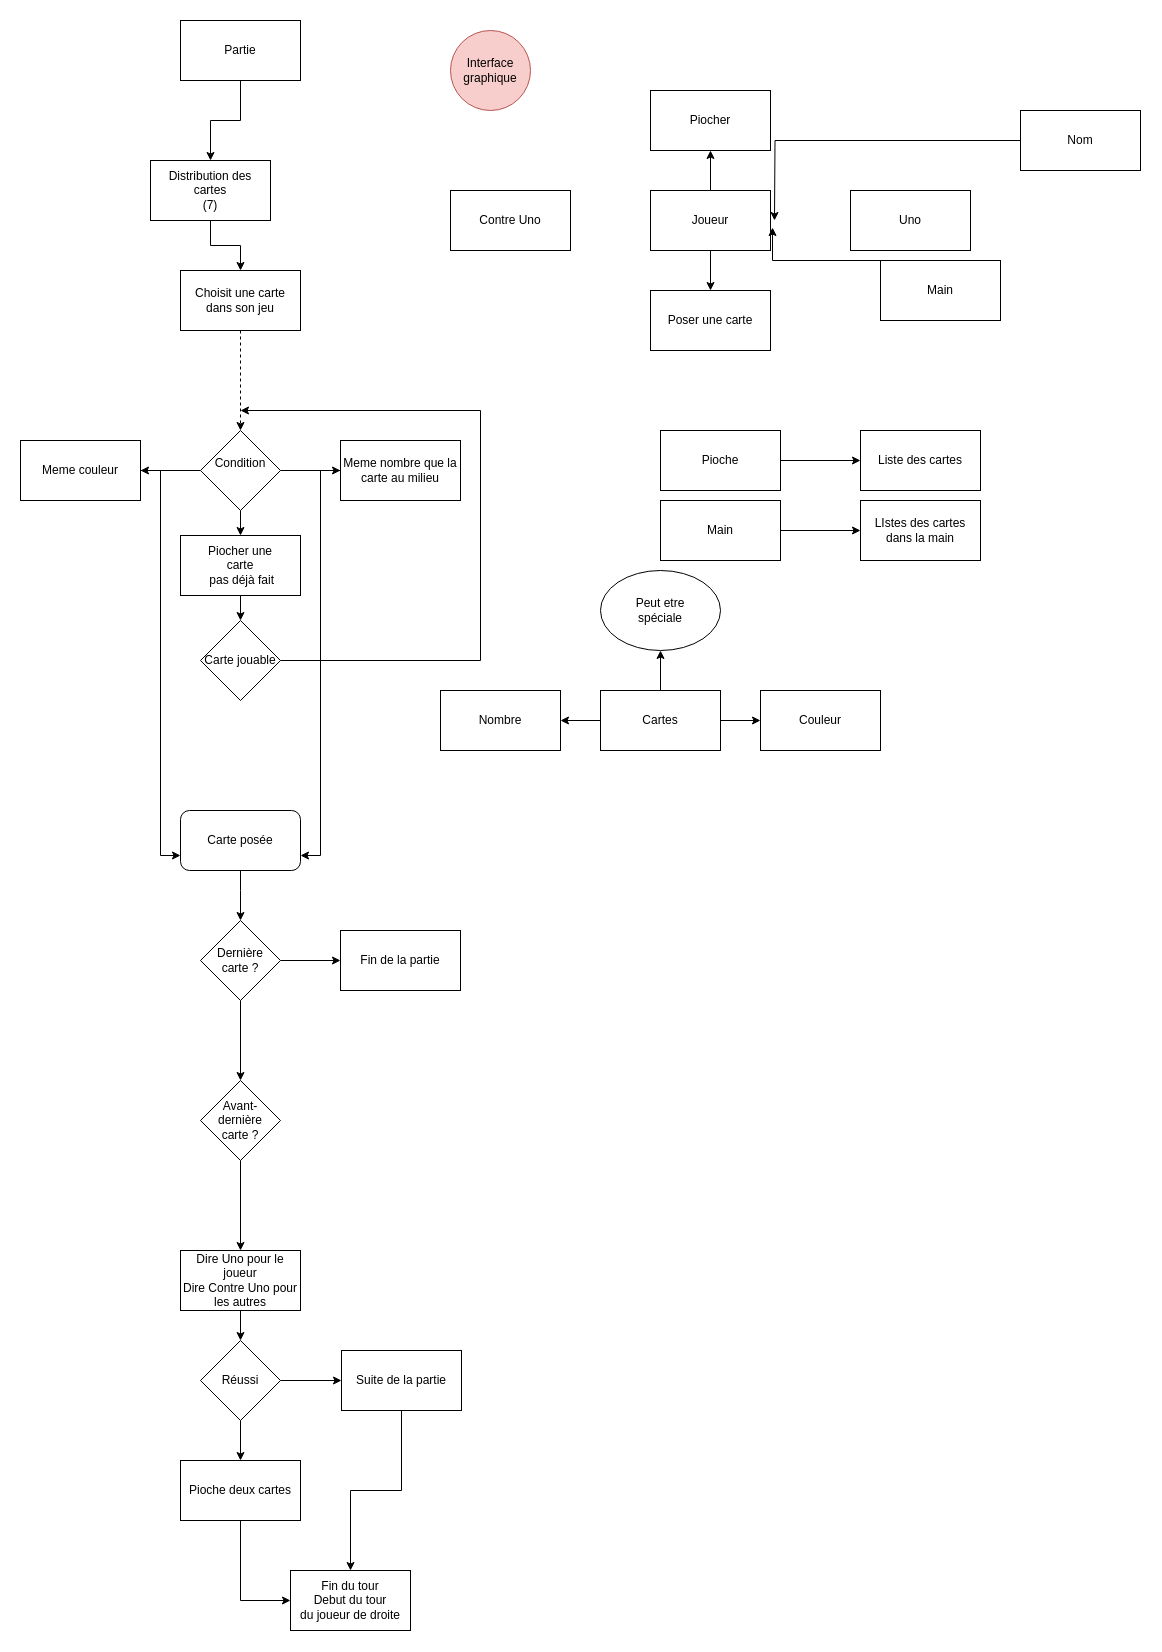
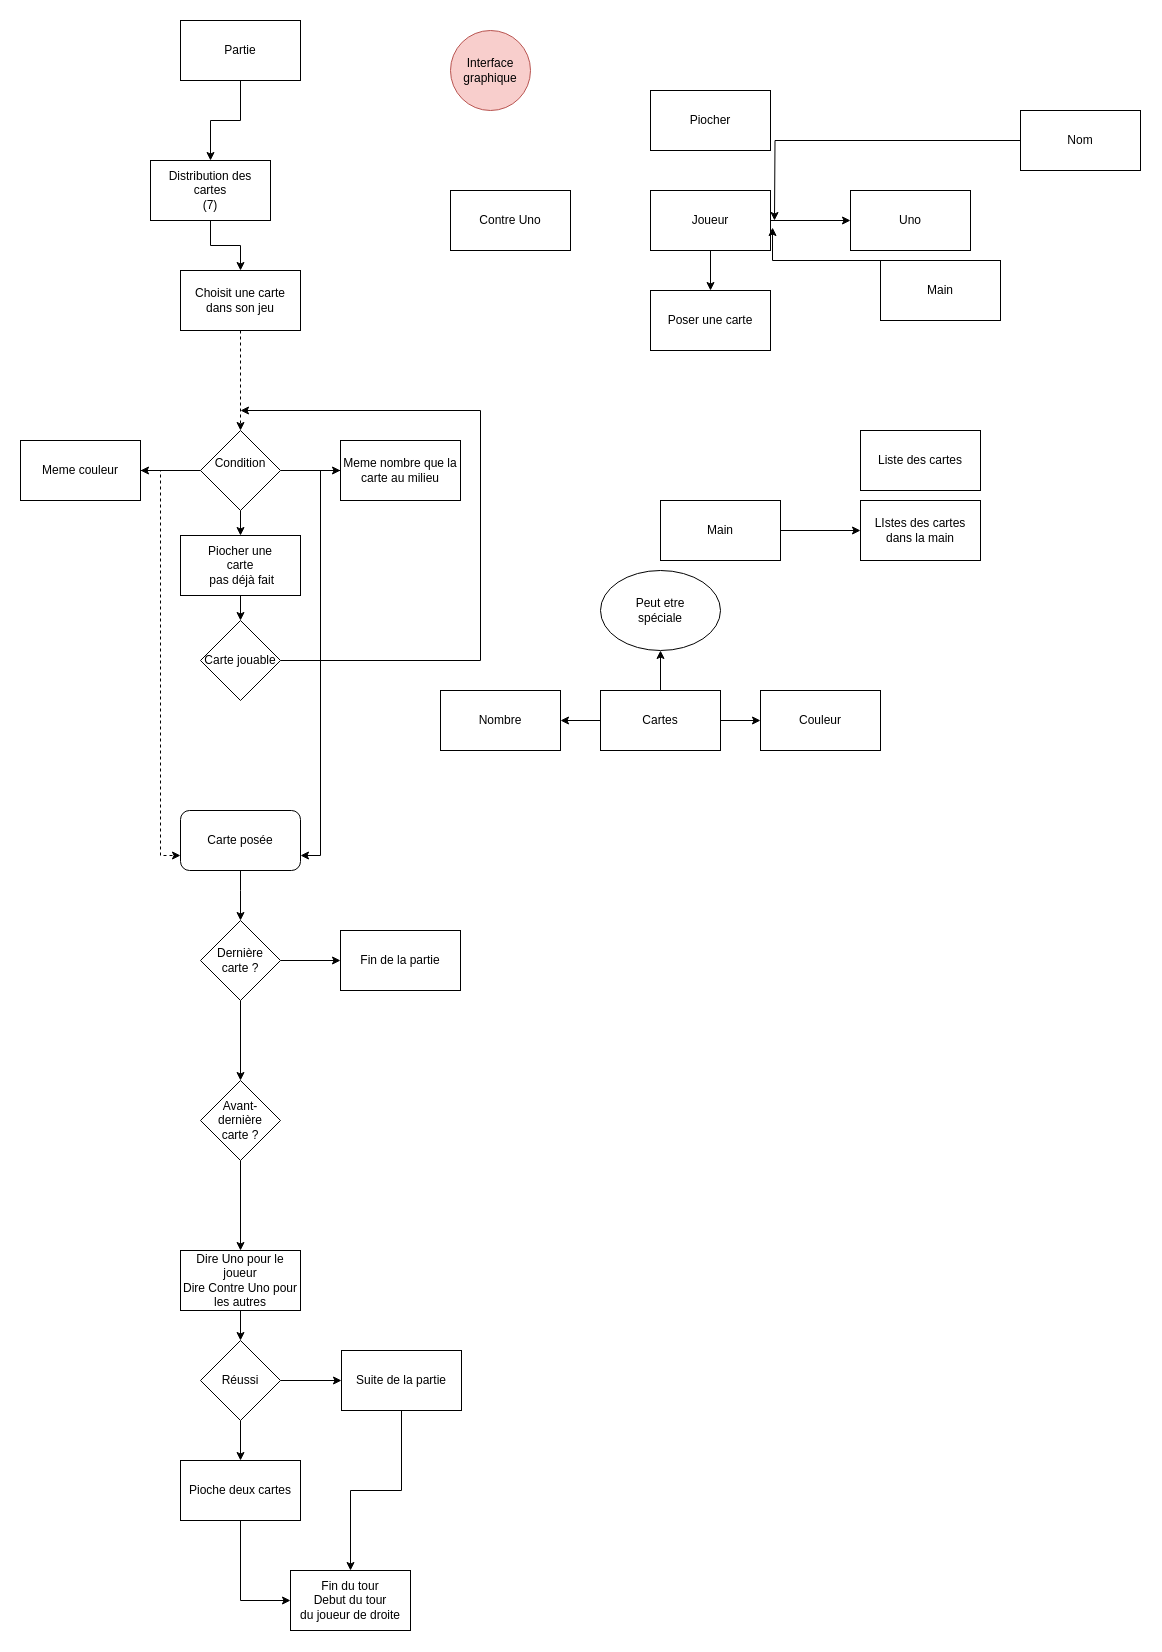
(711, 174) -> none
none -> (807, 221)
(721, 461) -> none
(817, 461) -> none
(161, 670) -> (161, 670)
